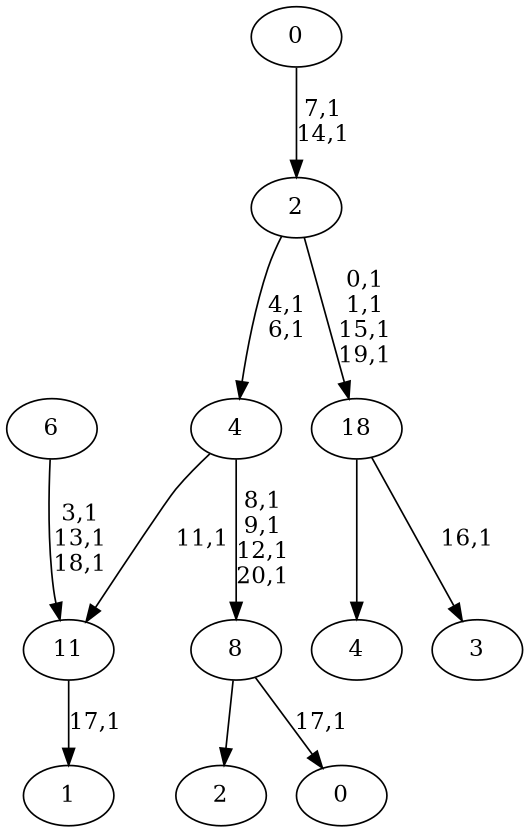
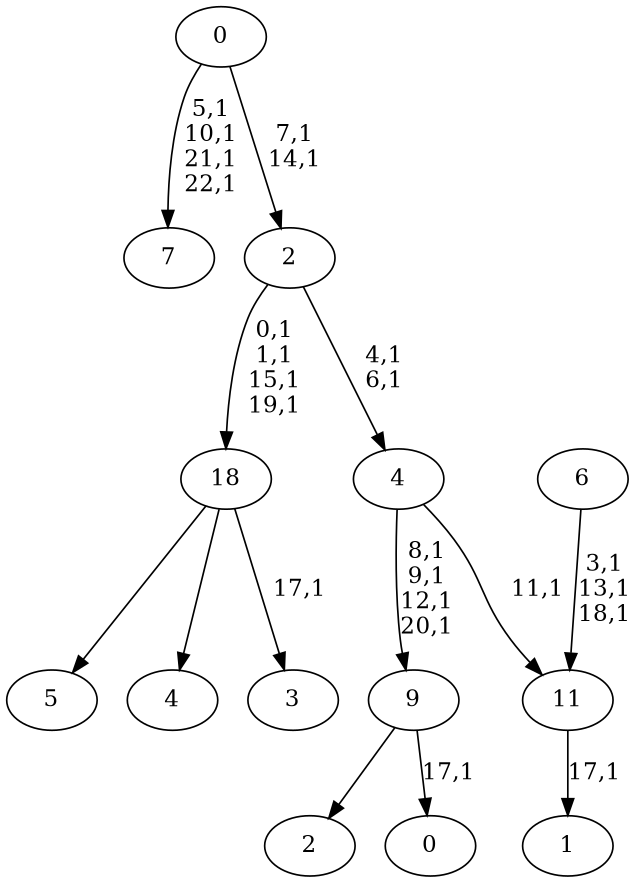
none -> (169, 258)
(467, 539) -> (300, 590)
(236, 650) -> (414, 700)
none -> (52, 700)
